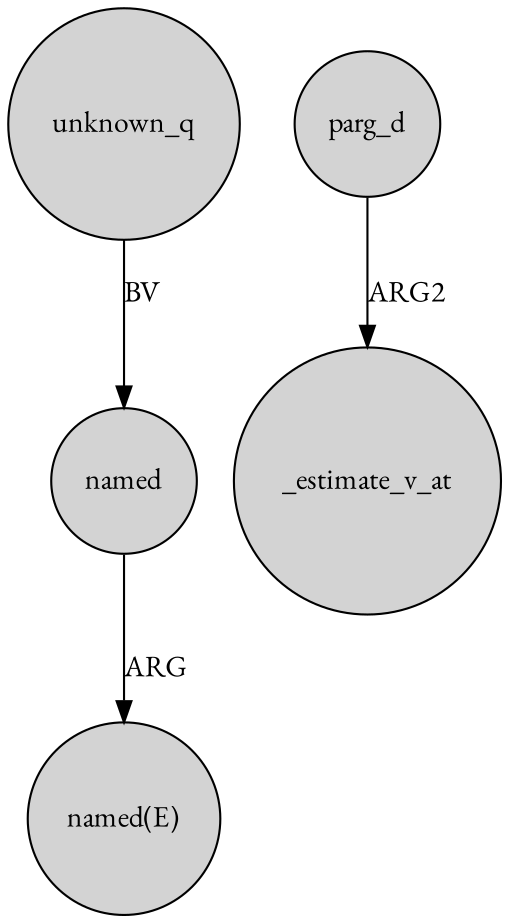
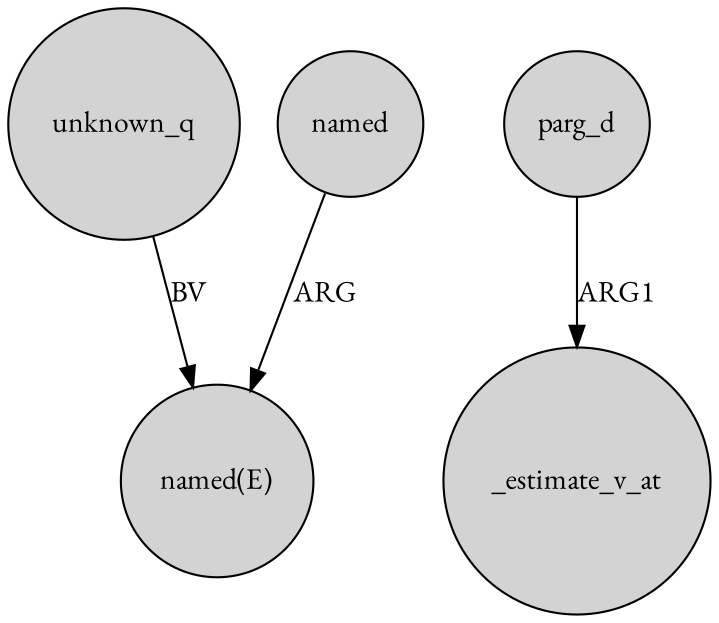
(407, 294) -> (616, 294)
(124, 313) -> (170, 302)
